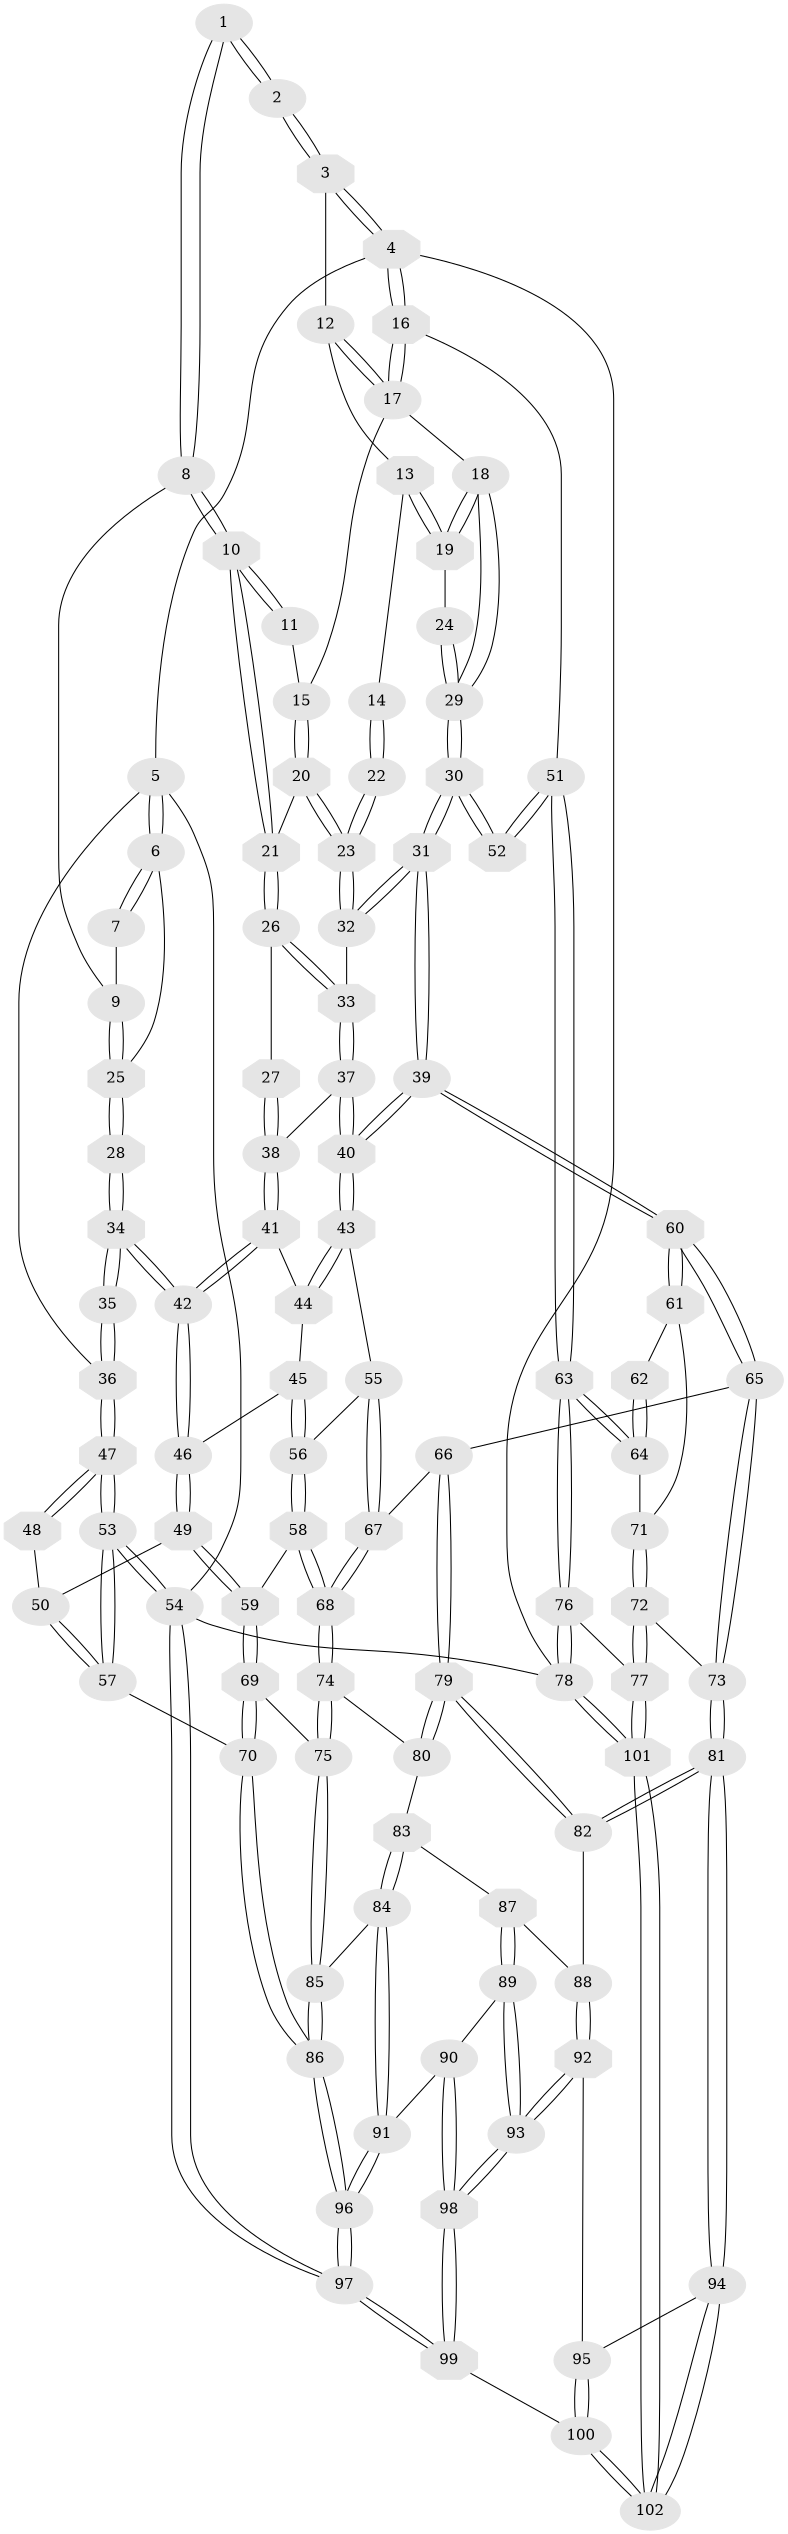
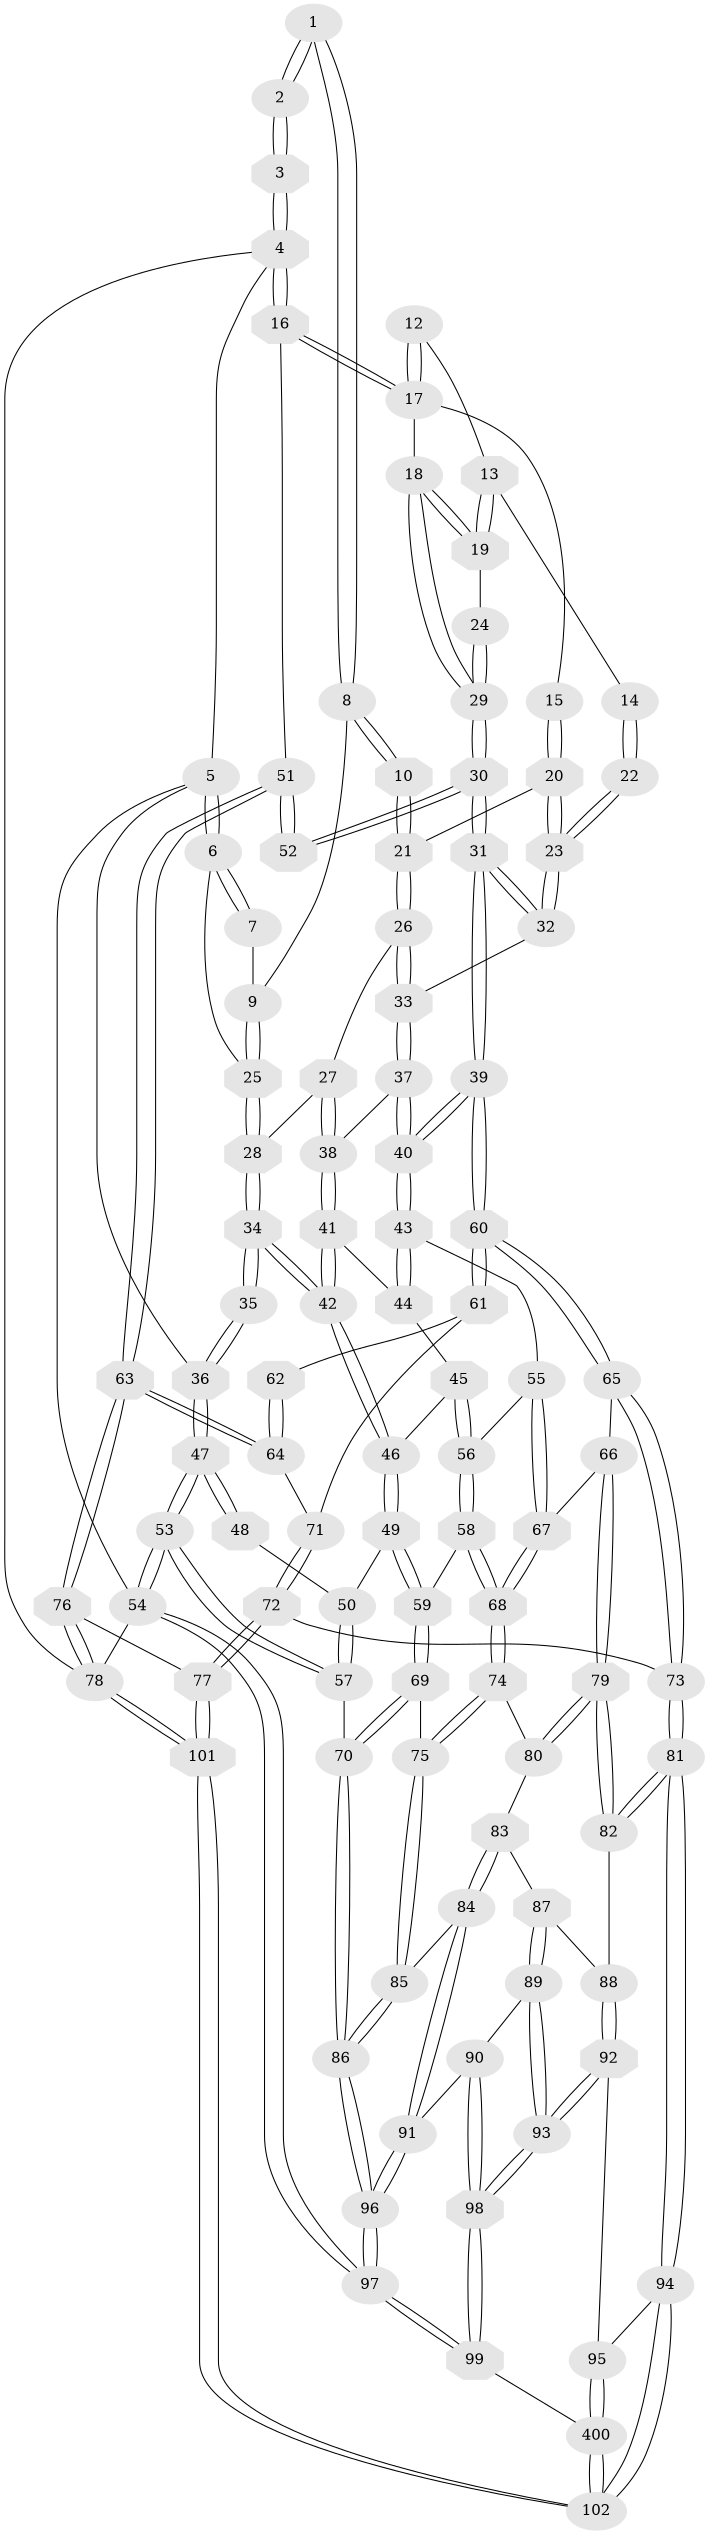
(326, 249) -> none
(290, 626) -> none
none -> (291, 1116)
(581, 2436) -> (596, 2436)
